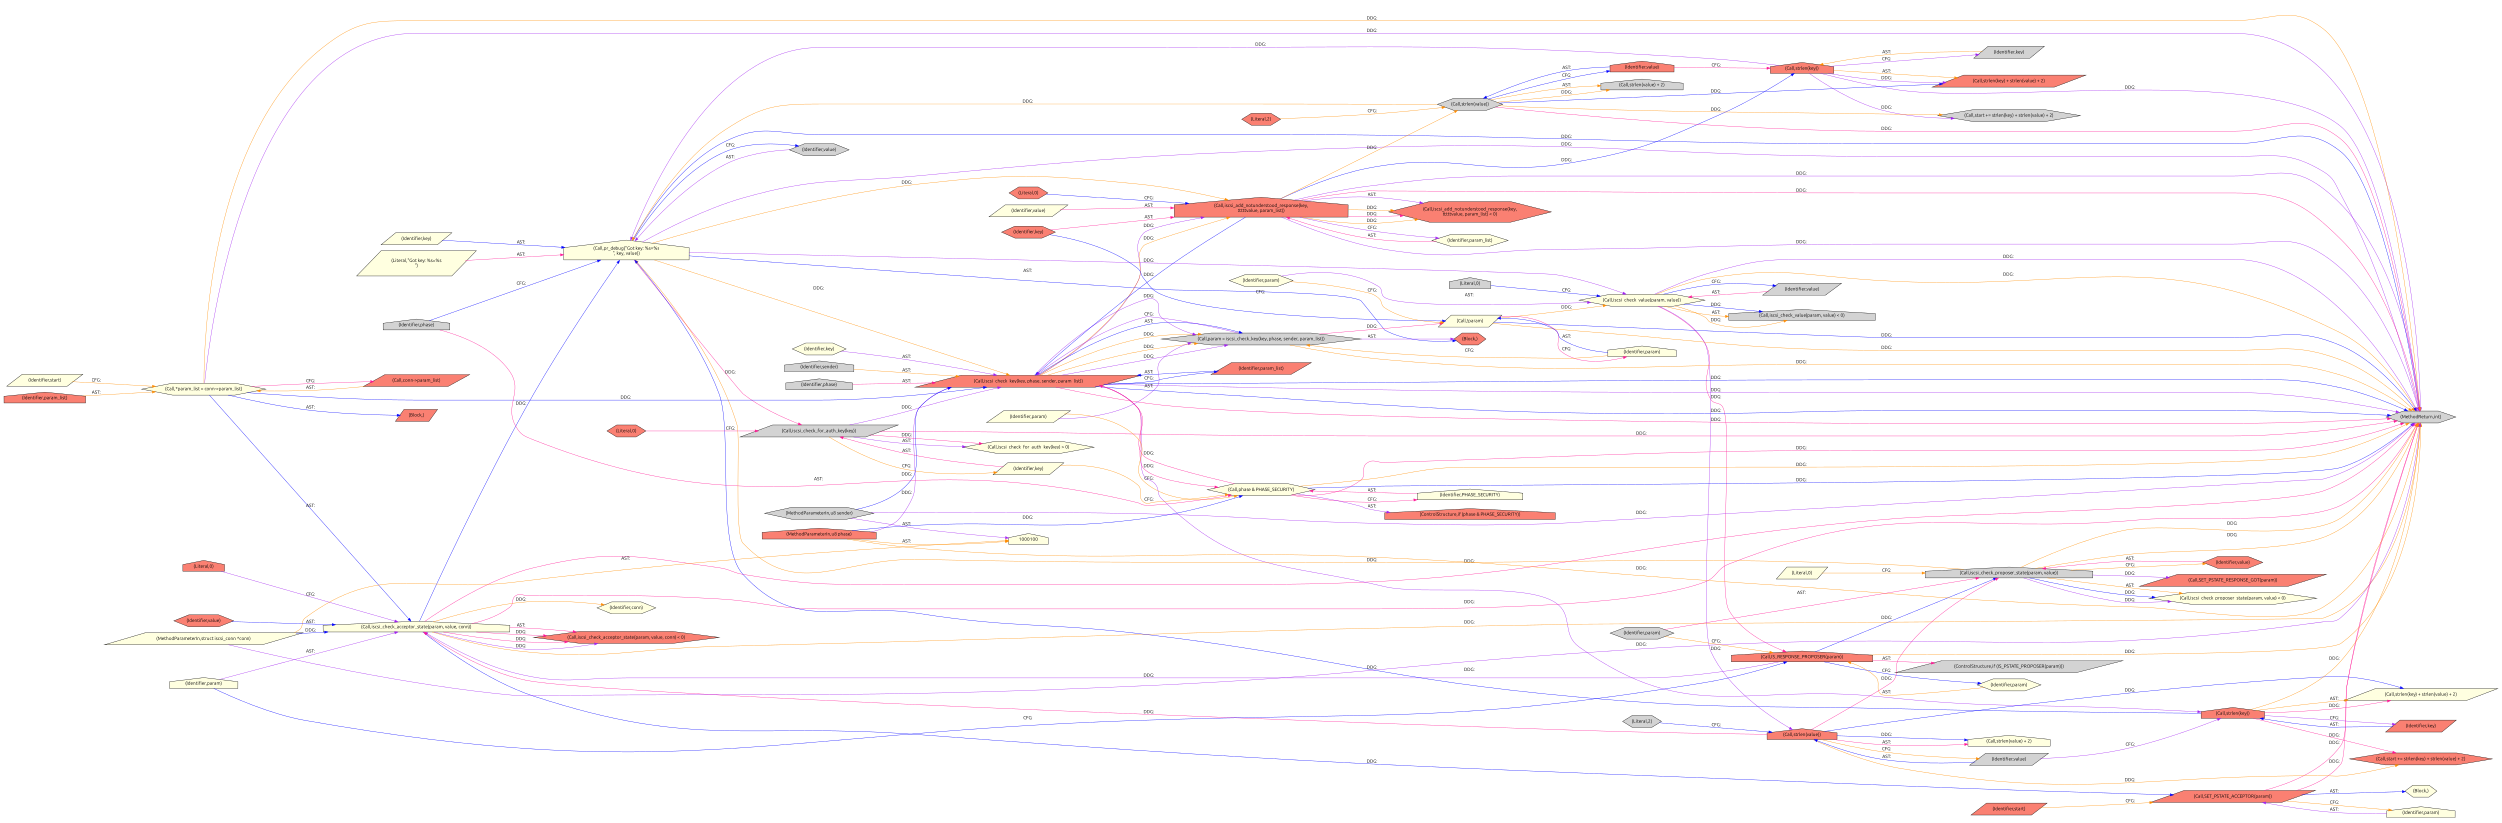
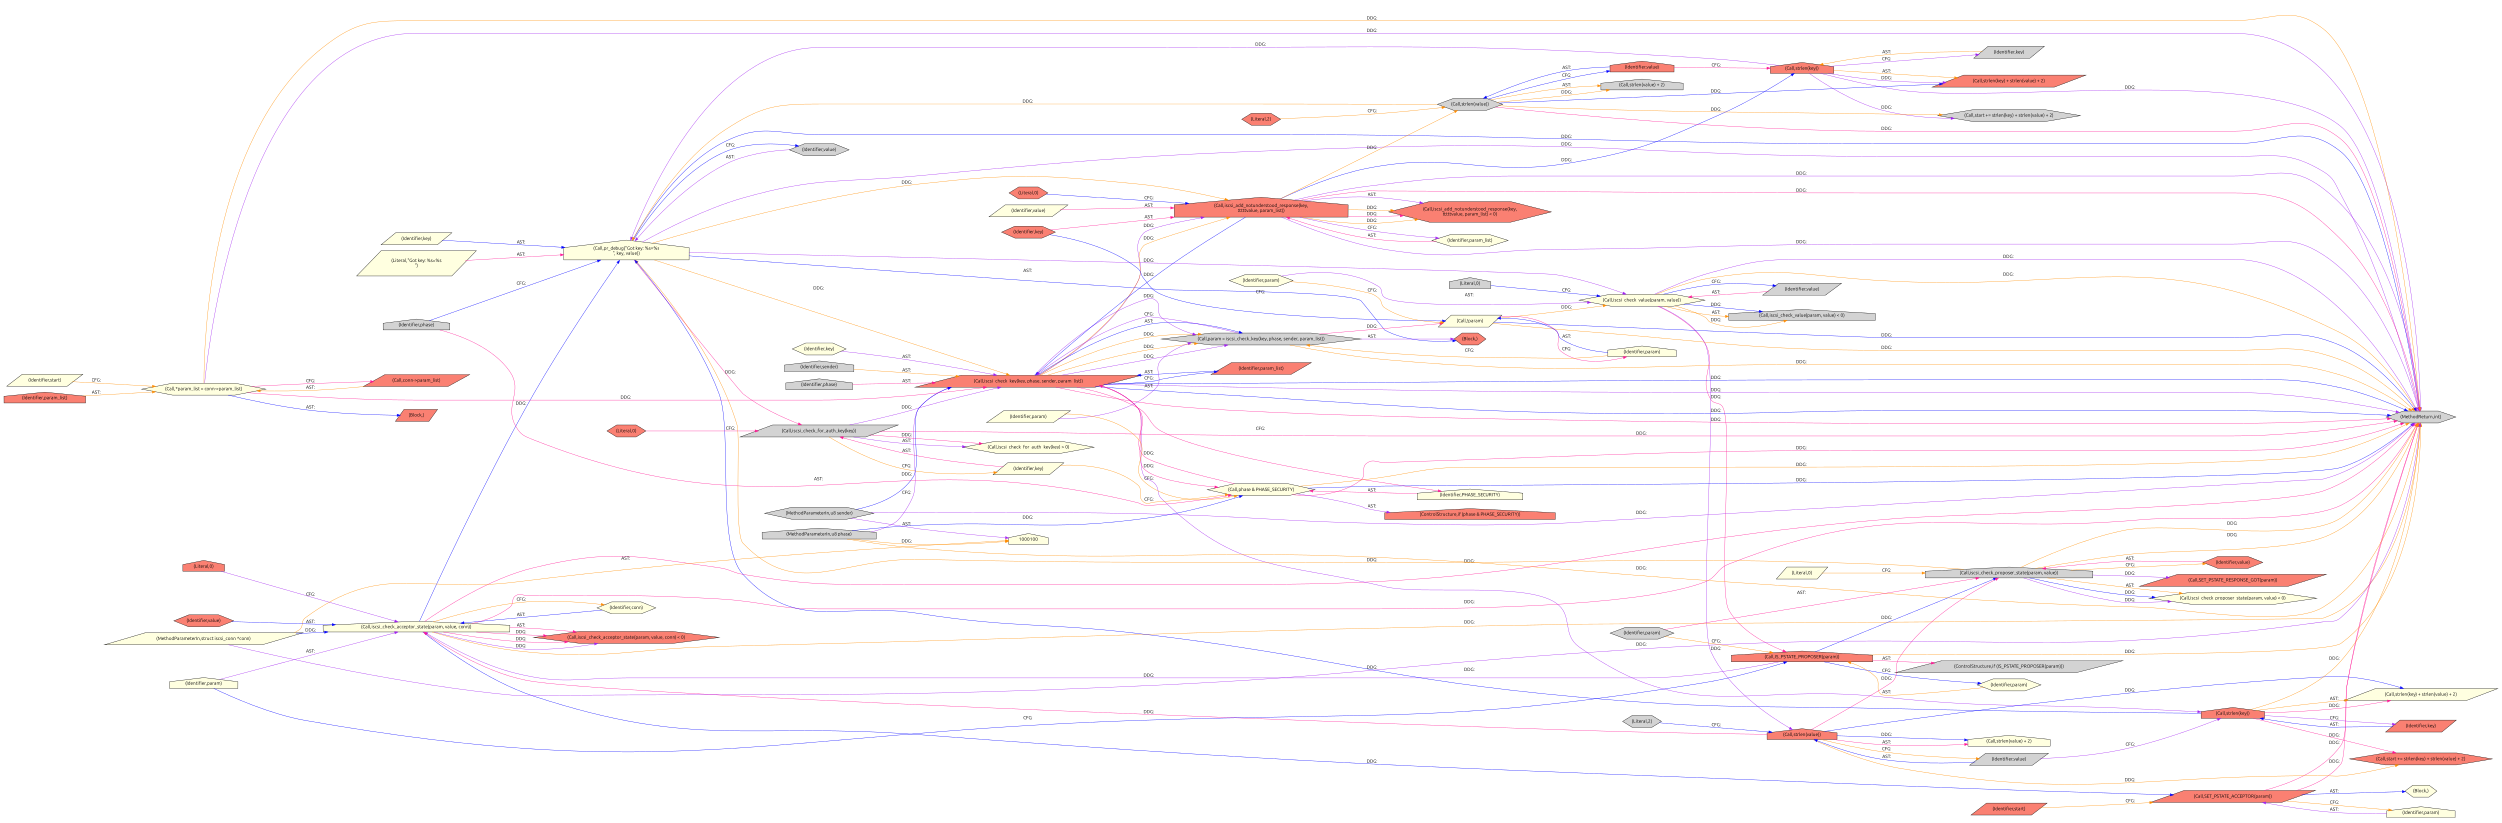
(616, 400) -> (616, 400)
(907, 493) -> (907, 493)
(1352, 502) -> (1250, 458)
(309, 507) -> (533, 616)
(819, 534) -> (819, 534)
(907, 541) -> (907, 541)
(522, 599) -> (522, 599)
(1802, 657) -> (1802, 657)
